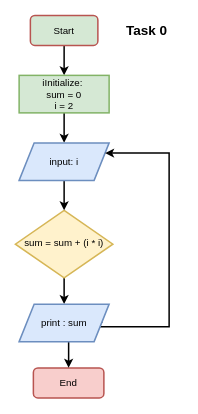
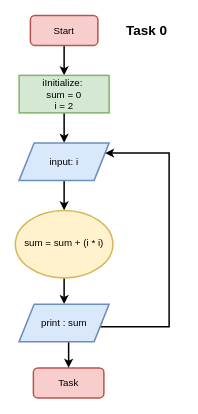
(64, 30) -> (64, 30)
(64, 244) -> (64, 244)
(69, 383) -> (69, 383)
